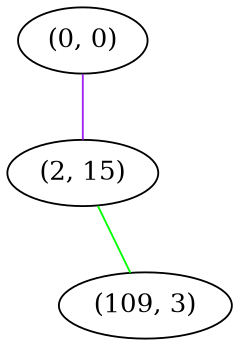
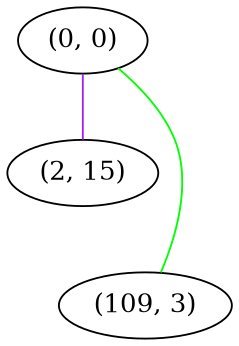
(114, 239) -> (180, 161)
